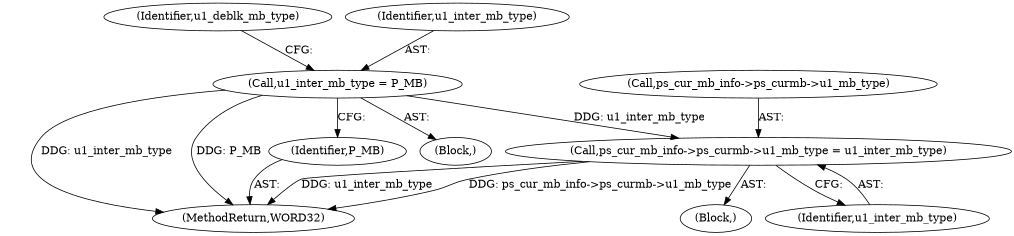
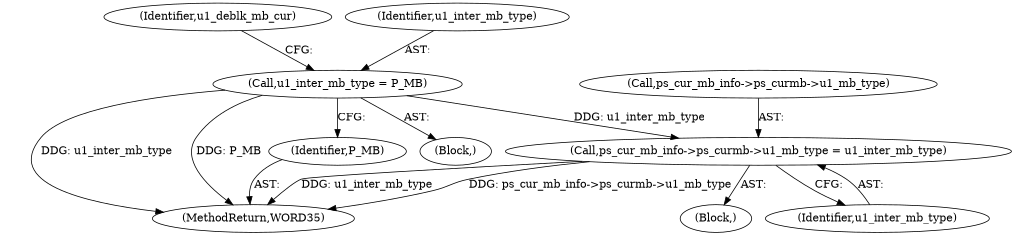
(218, 17) -> (218, 17)
(253, 219) -> (253, 219)
